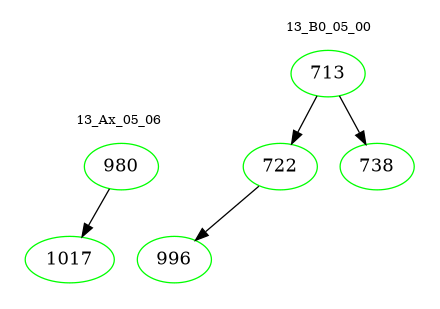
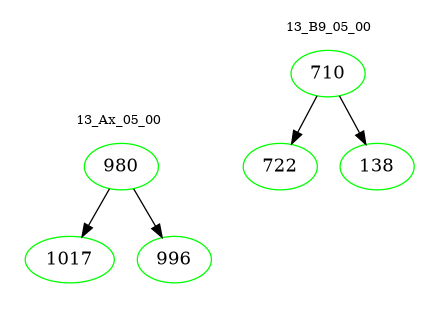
(329, 28) -> (329, 28)
(328, 74) -> (328, 74)
(119, 121) -> (119, 121)
(377, 167) -> (377, 167)
(232, 209) -> (145, 208)
